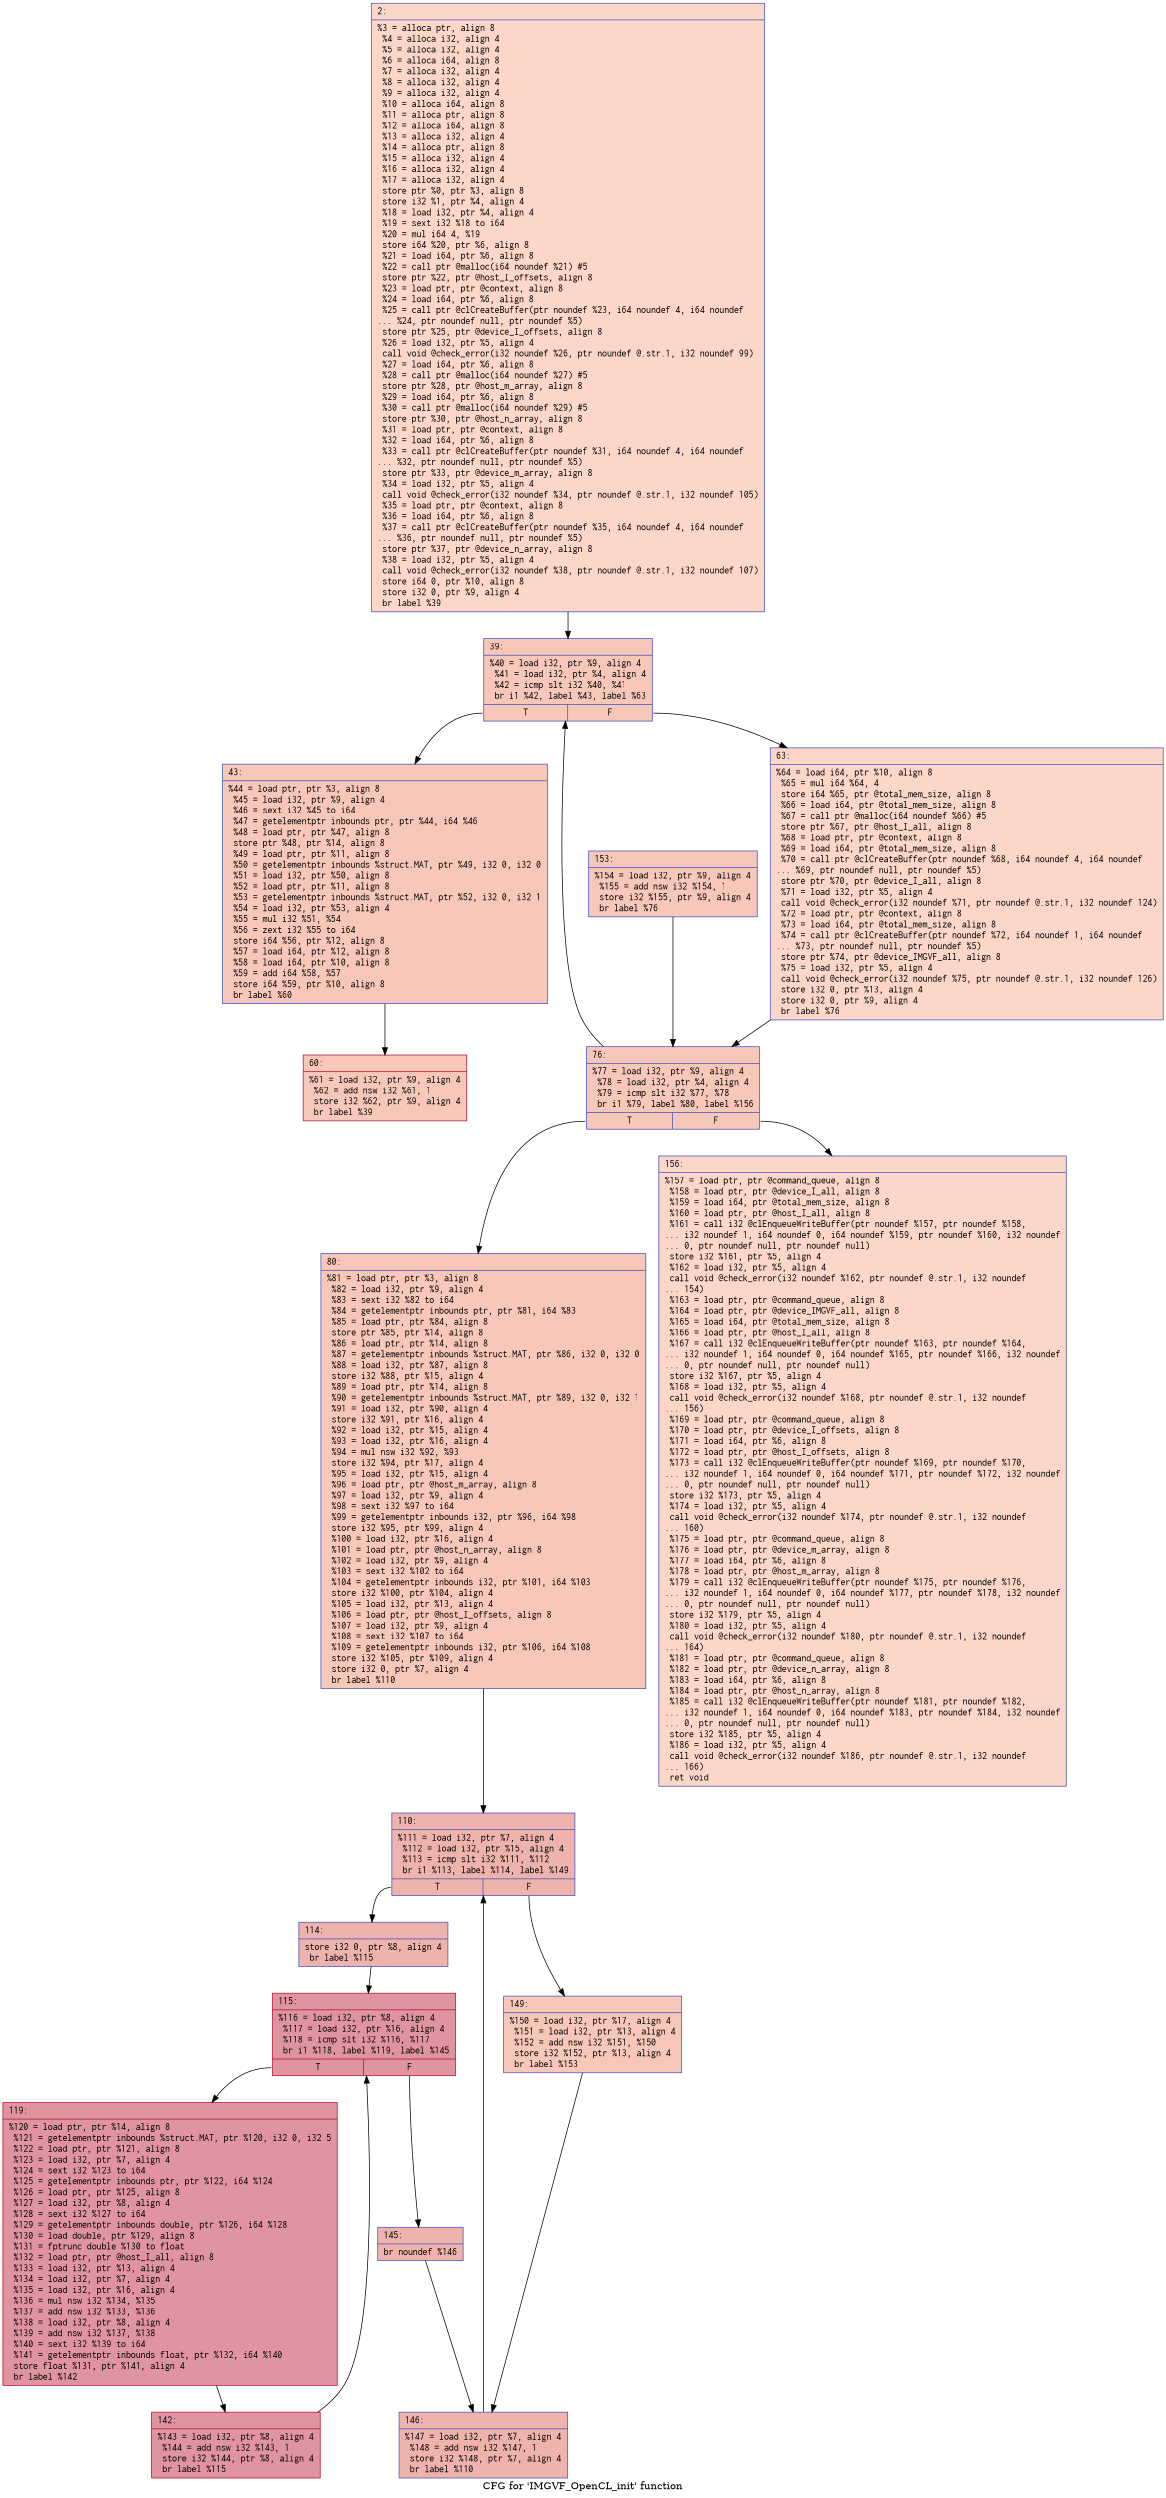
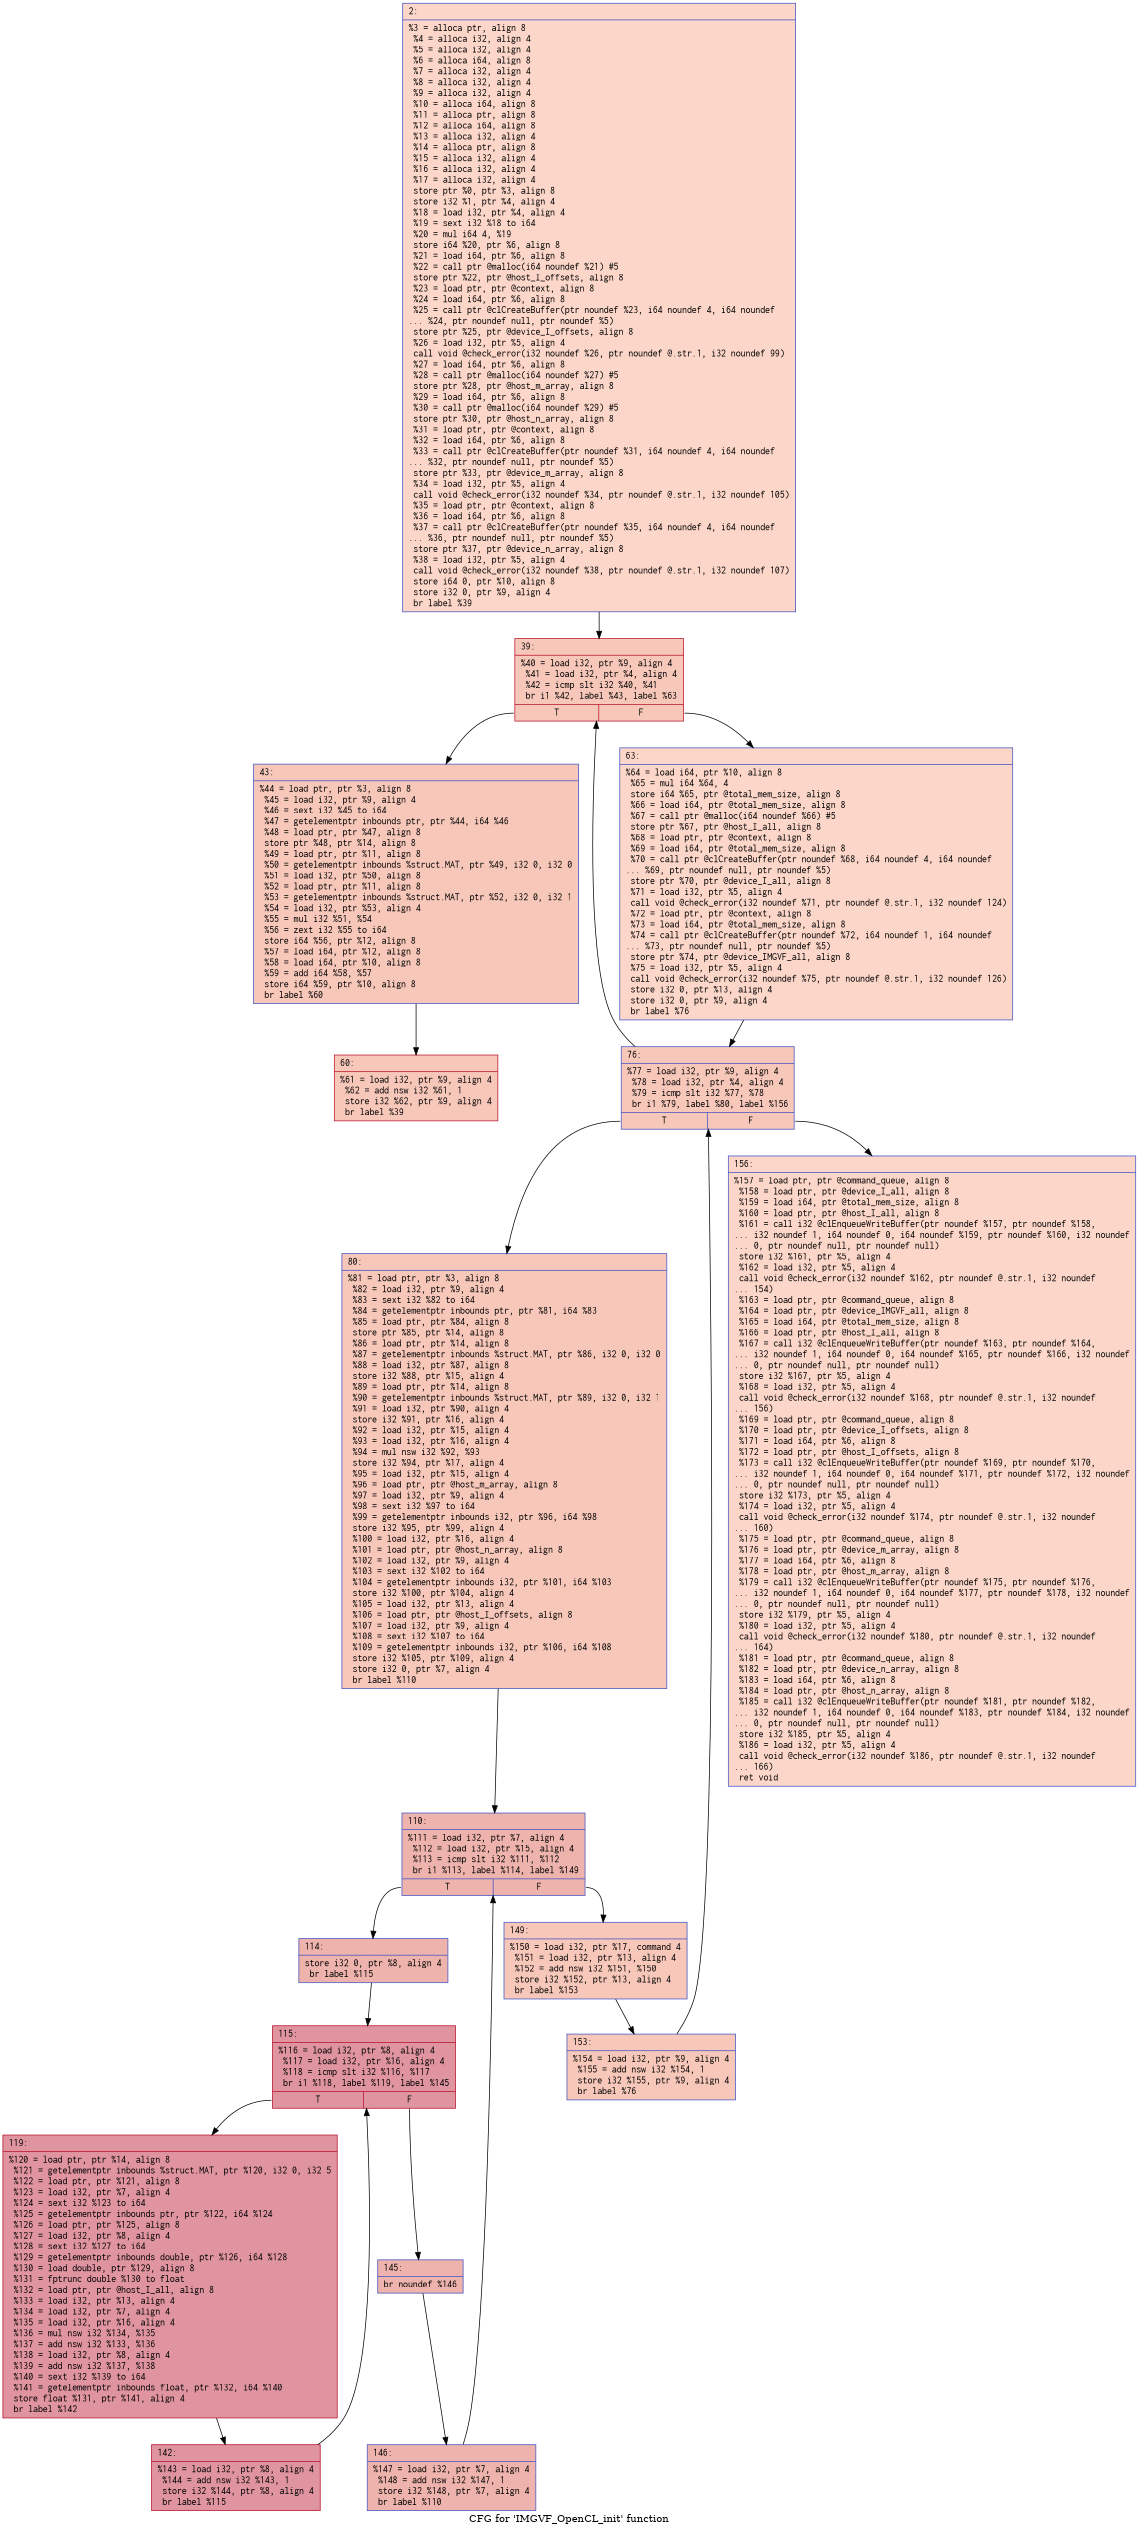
(568, 680) -> (599, 680)
(590, 2021) -> (596, 1947)
(538, 2239) -> (623, 2013)
